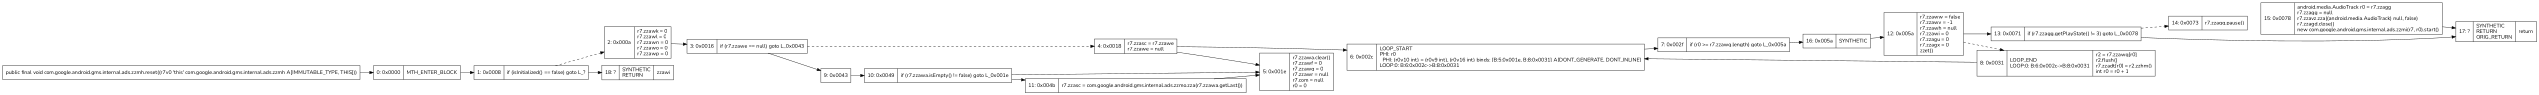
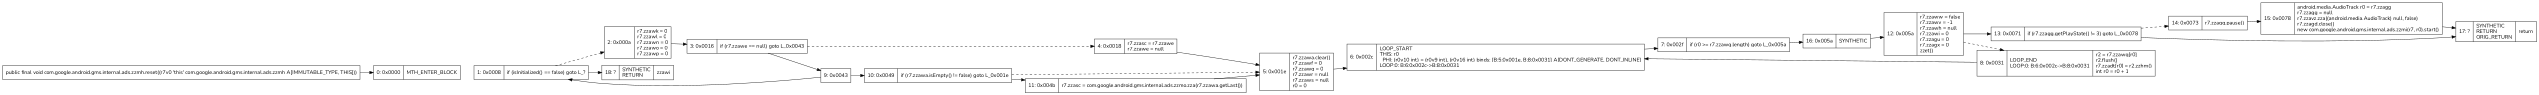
none -> (2252, 22)
(1260, 48) -> (1338, 69)
(1389, 54) -> (1390, 54)
(465, 73) -> (697, 85)
(1134, 74) -> (1134, 74)
(1308, 80) -> (1311, 80)
